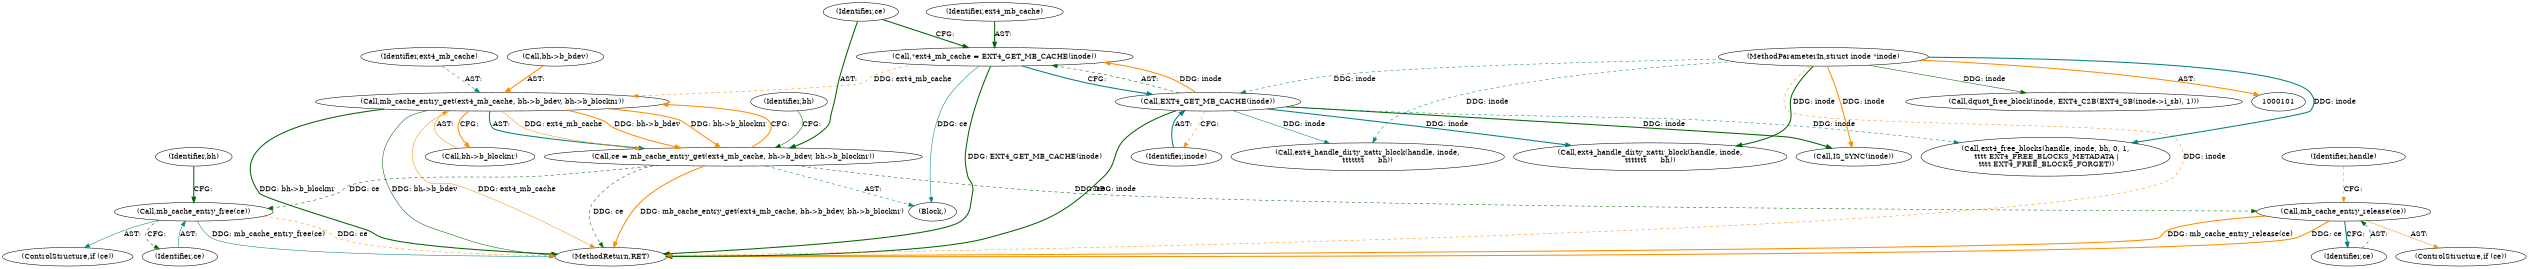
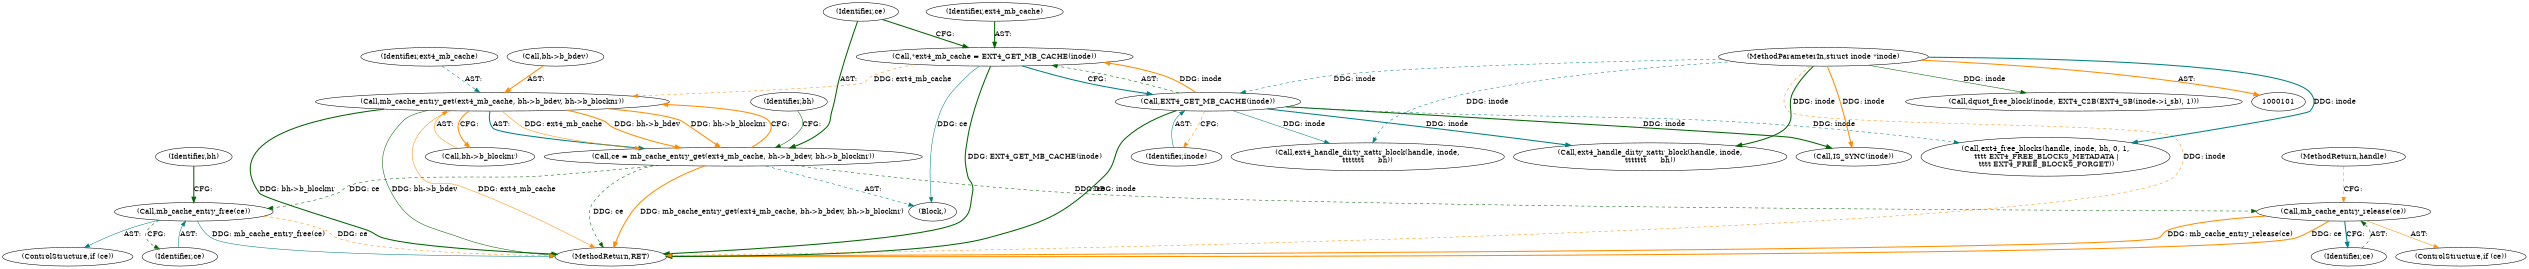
(1172, 129) -> (1172, 129)
(2344, 157) -> (2344, 157)
